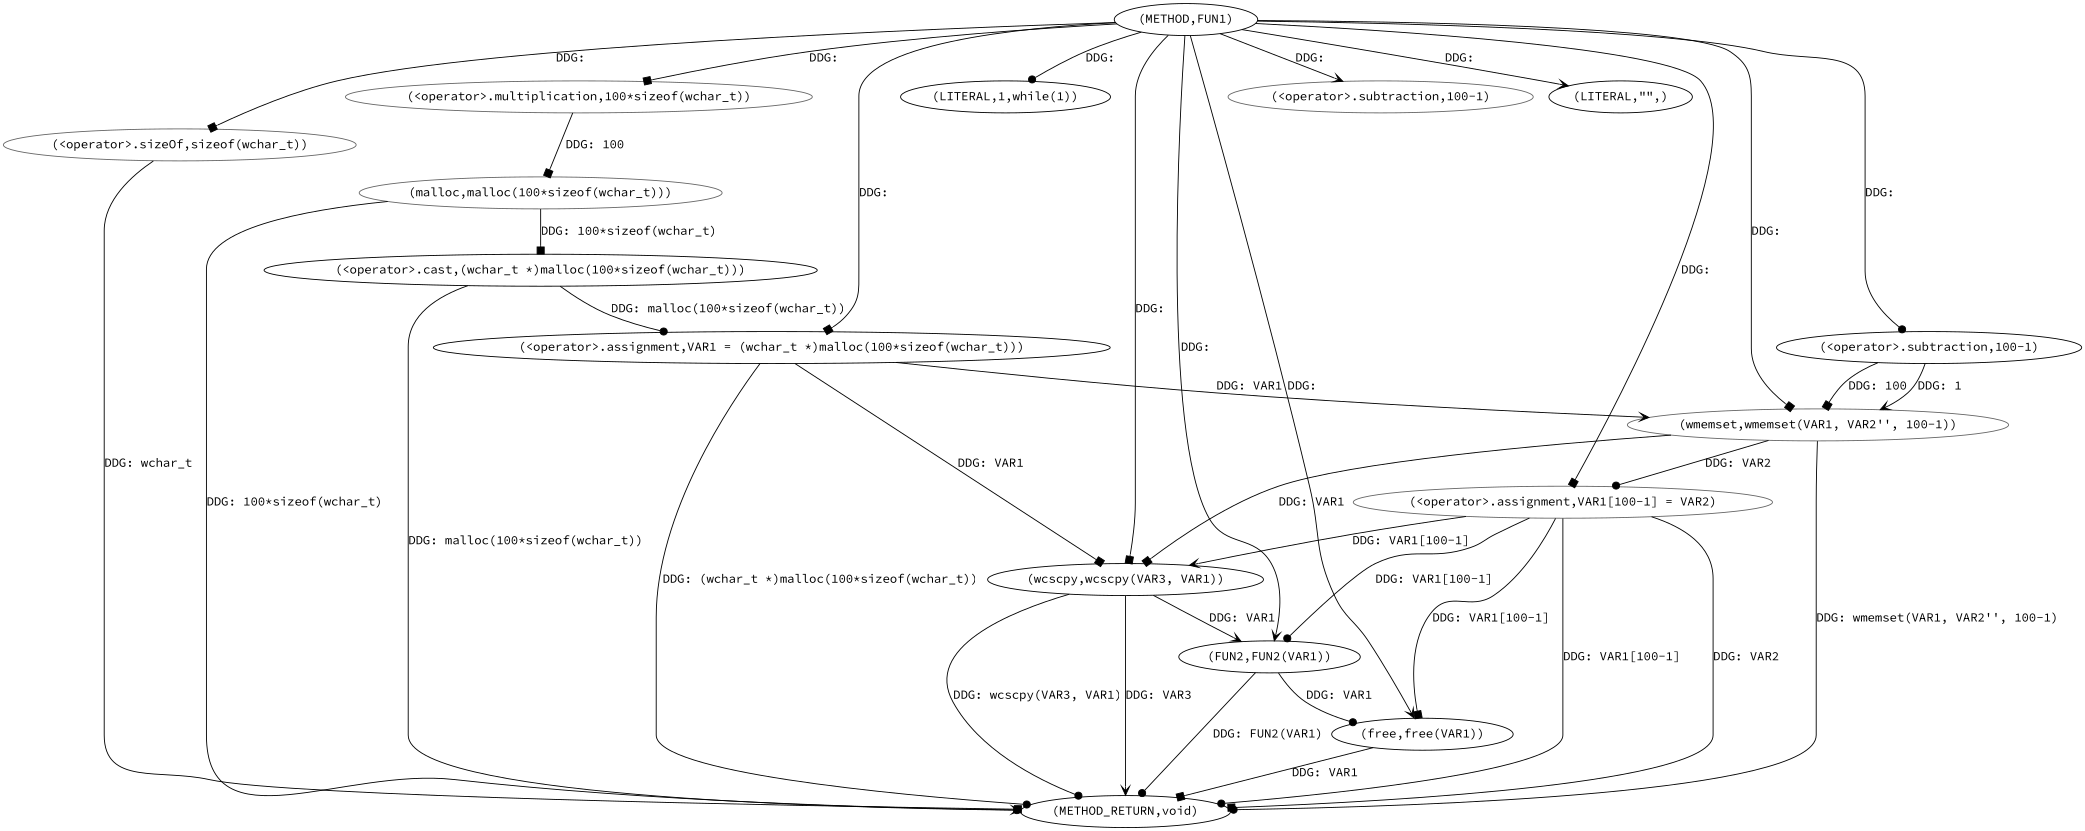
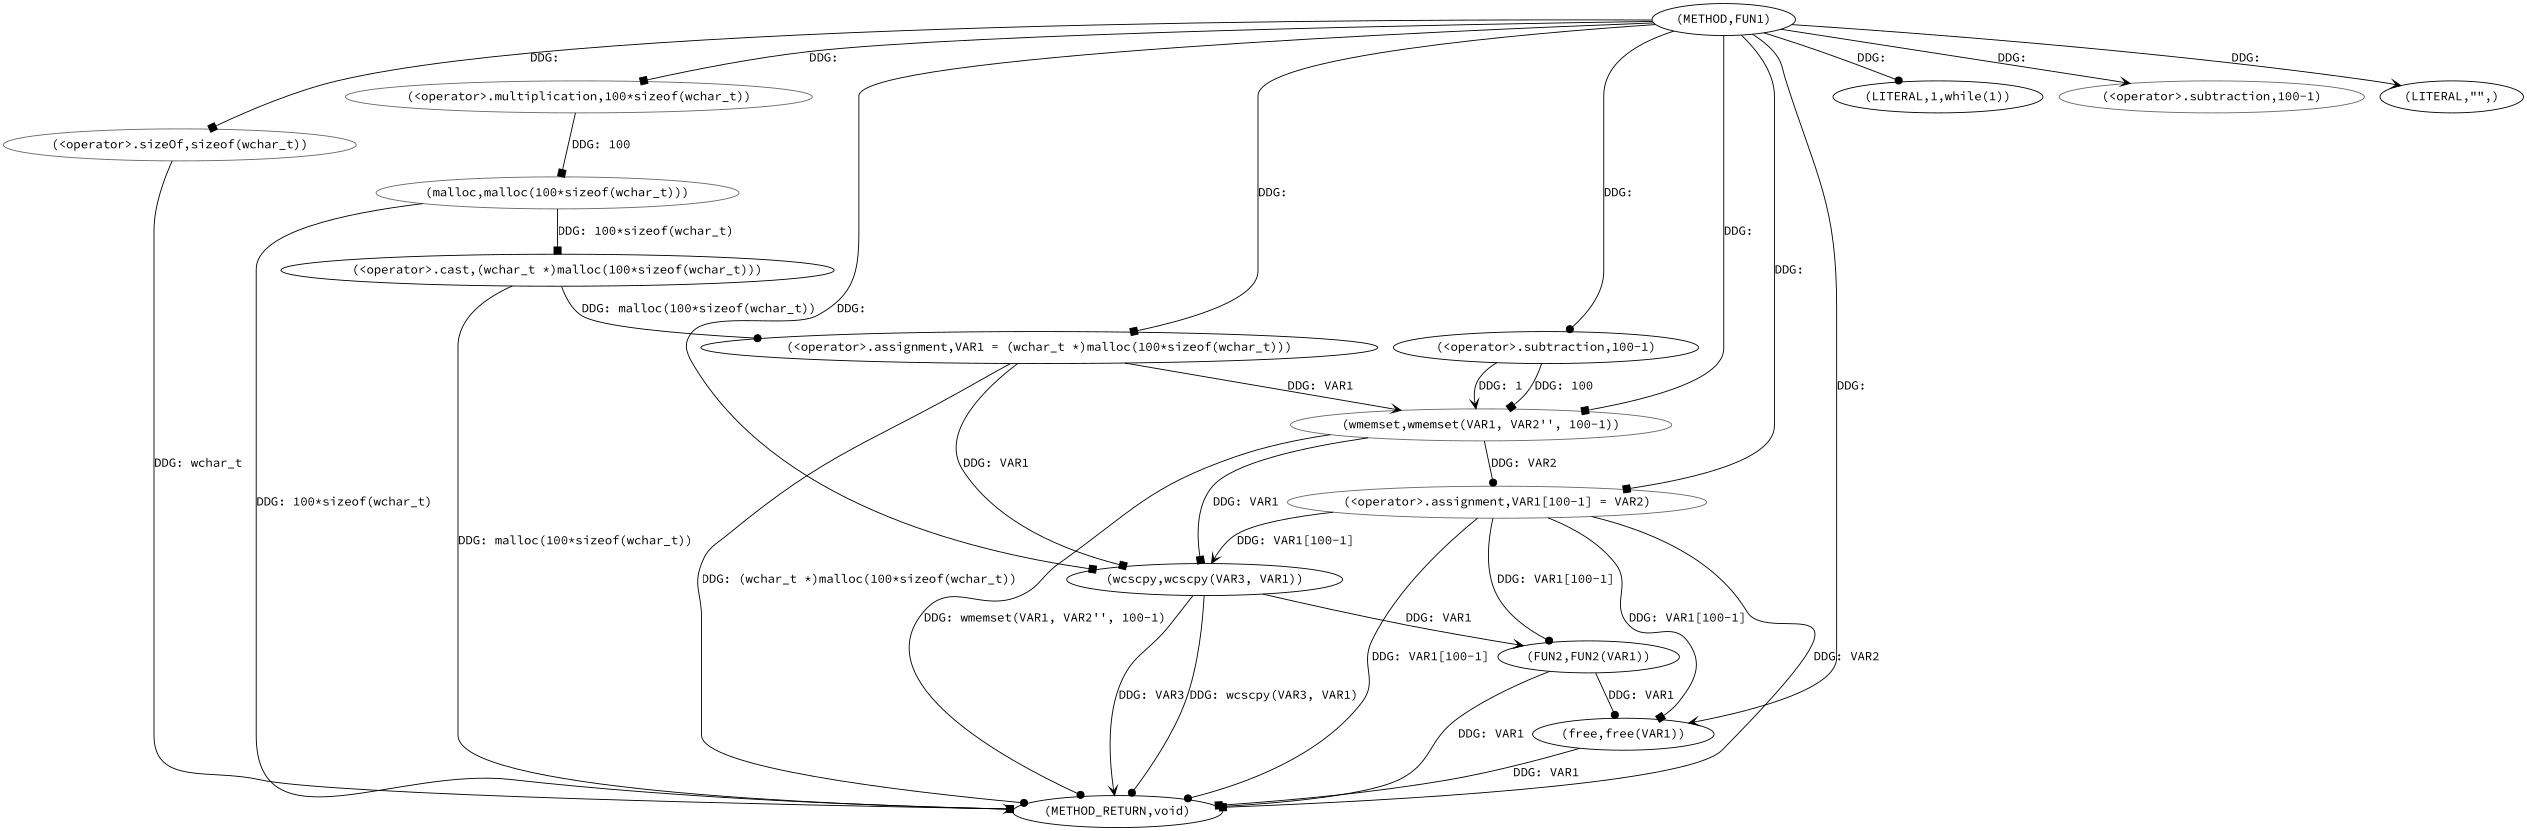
(1179, 353) -> none
(1268, 734) -> (1491, 734)
